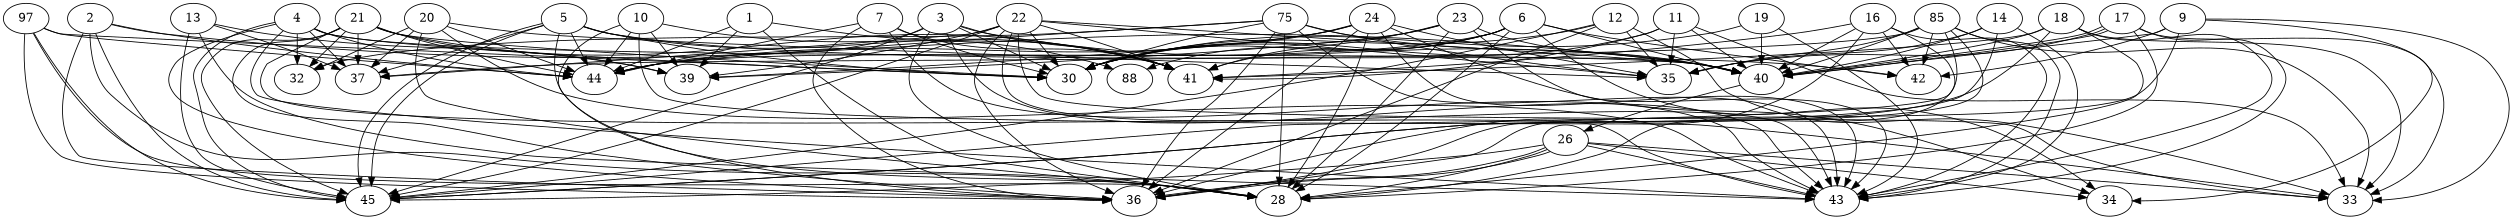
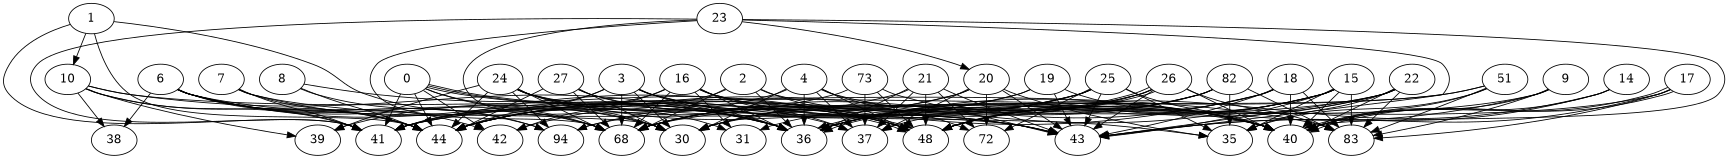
(26, 19) -> (561, 79)
(193, 19) -> (865, 79)
(564, 19) -> (407, 79)
(1285, 19) -> (1108, 79)
(1615, 19) -> (1230, 79)
(1676, 19) -> (1505, 79)
(1937, 19) -> (1351, 79)
(771, 44) -> (219, 109)
(722, 46) -> (83, 41)
(1041, 46) -> none
(517, 52) -> none
(968, 53) -> none
(1841, 53) -> none
(695, 55) -> (770, 109)
(860, 55) -> none
(1902, 55) -> none
(706, 59) -> none
(1080, 60) -> (853, 39)
(2032, 63) -> none
none -> (282, 79)
(297, 79) -> (987, 140)
(1130, 79) -> (114, 140)
(1666, 105) -> (1226, 108)
none -> (709, 109)
none -> (478, 110)
none -> (748, 110)
none -> (743, 140)
(992, 156) -> none
(368, 201) -> (926, 140)
(1278, 201) -> (622, 140)
(2109, 201) -> (561, 140)
(2350, 201) -> (1351, 140)
